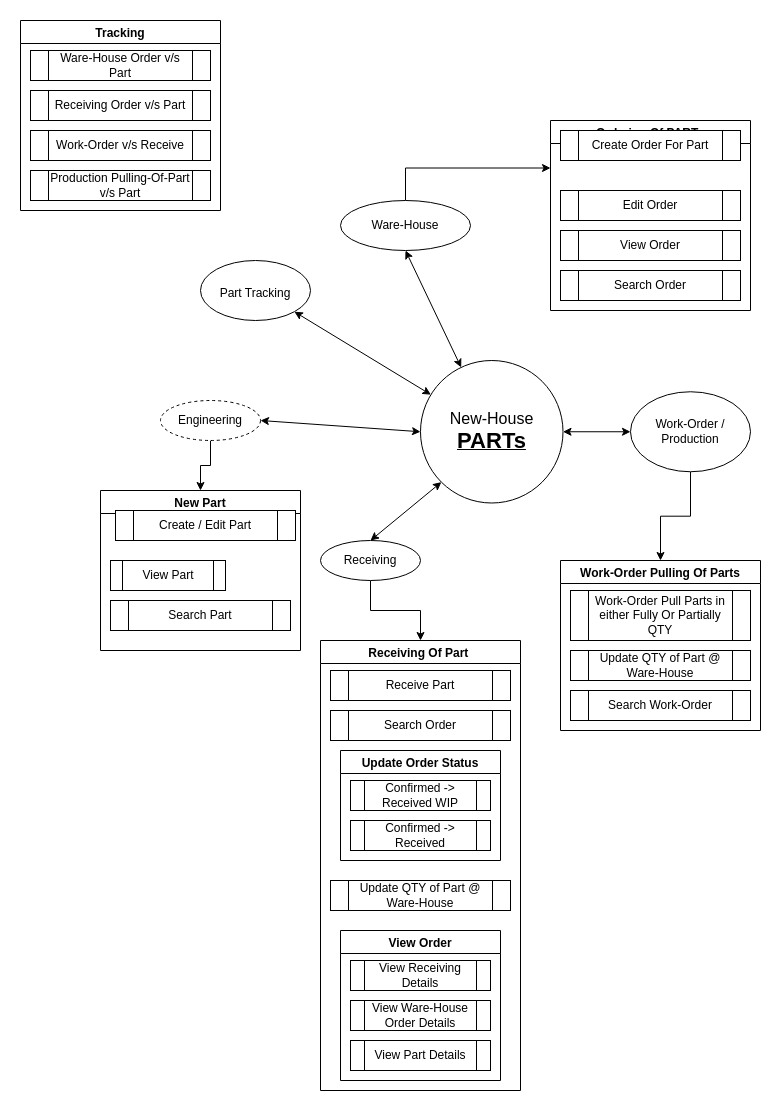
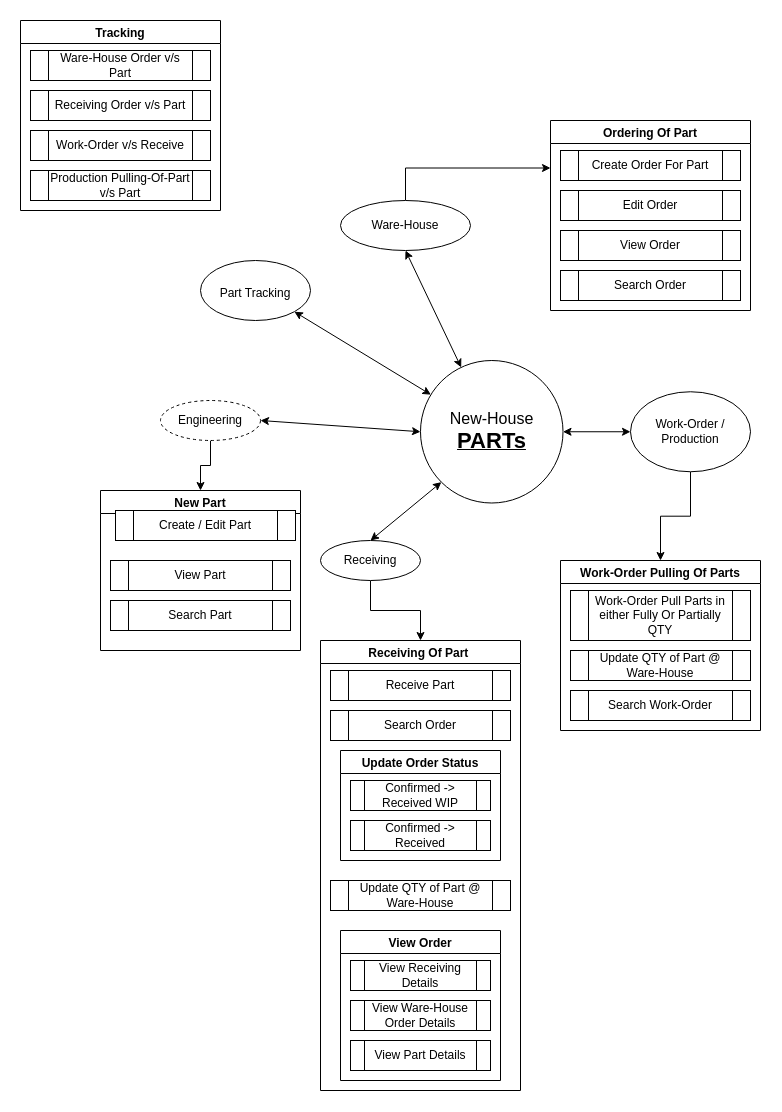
(650, 133) -> (650, 133)
(651, 146) -> (651, 166)
(168, 576) -> (201, 576)
